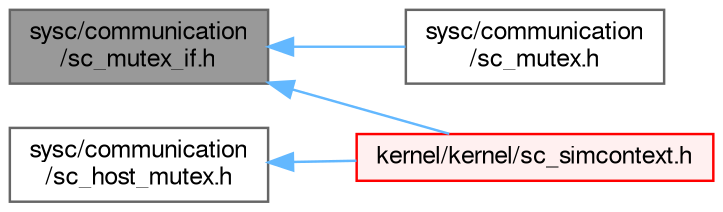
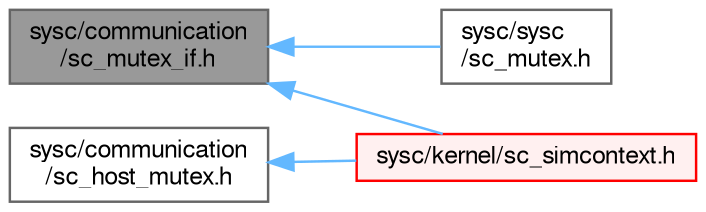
(535, 47) -> (526, 47)
(535, 157) -> (526, 157)
